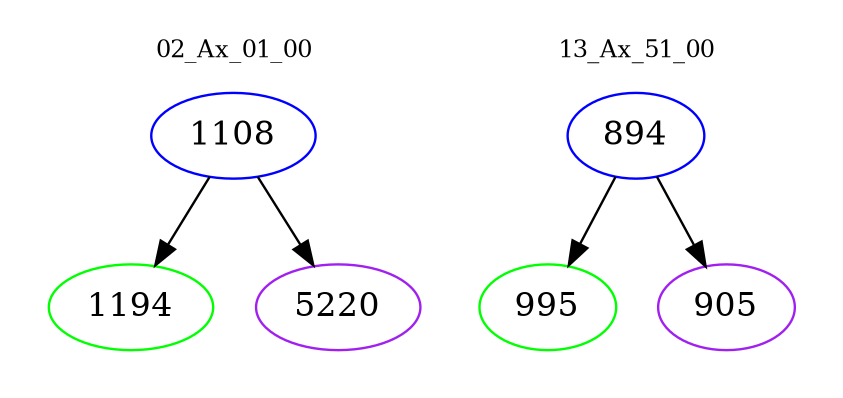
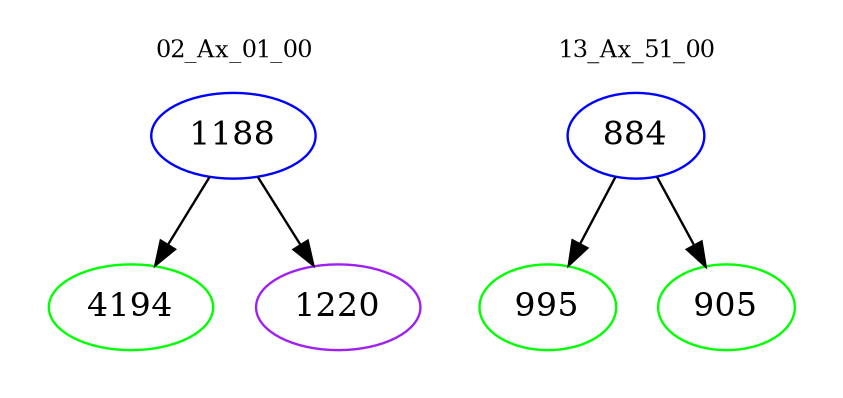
(233, 136) -> (233, 136)
(636, 136) -> (636, 136)
(131, 307) -> (131, 307)
(338, 307) -> (338, 307)
(726, 307) -> (726, 307)
